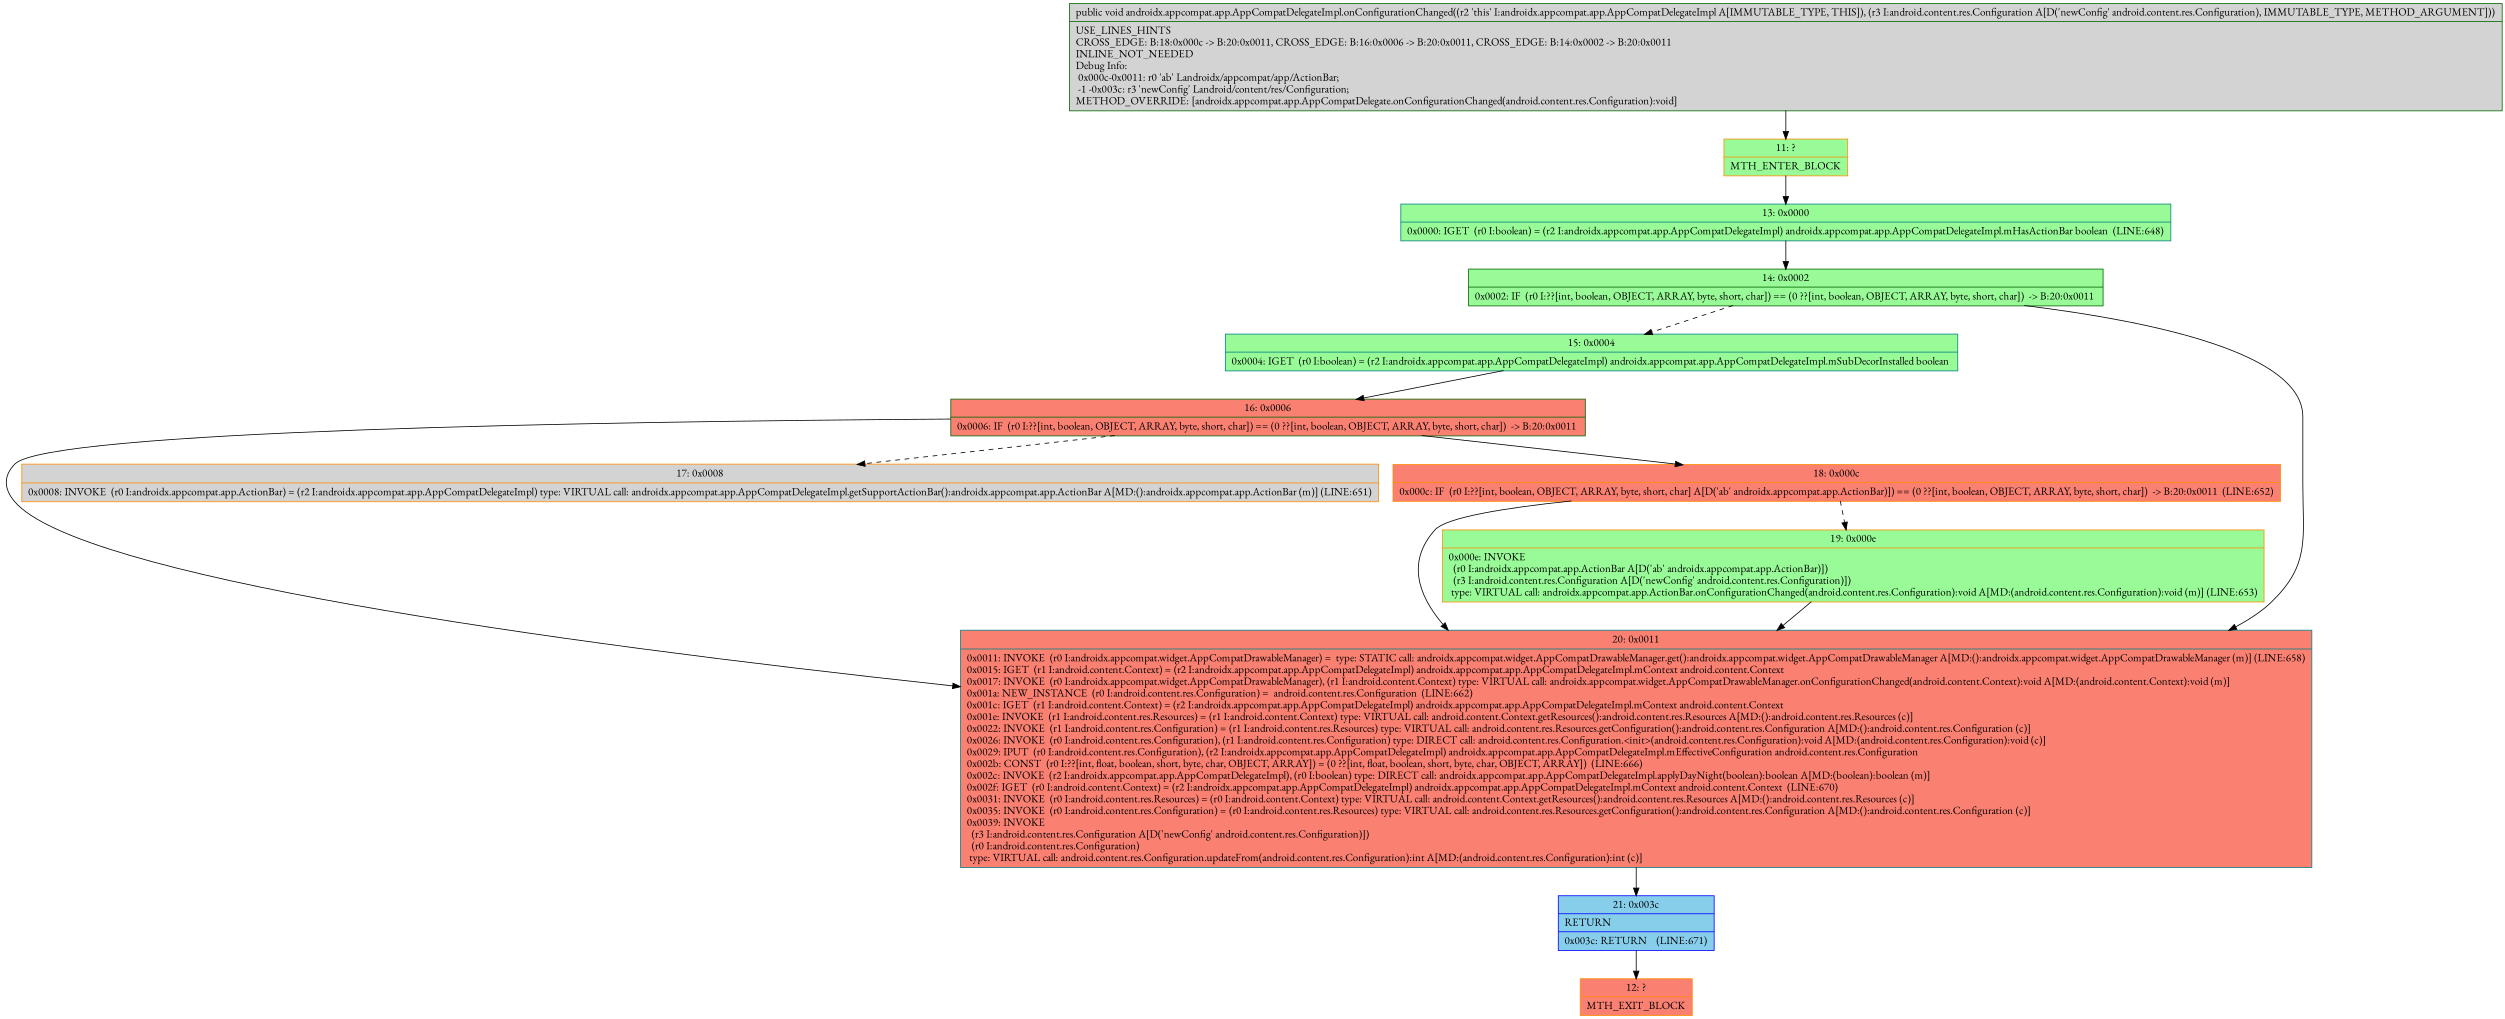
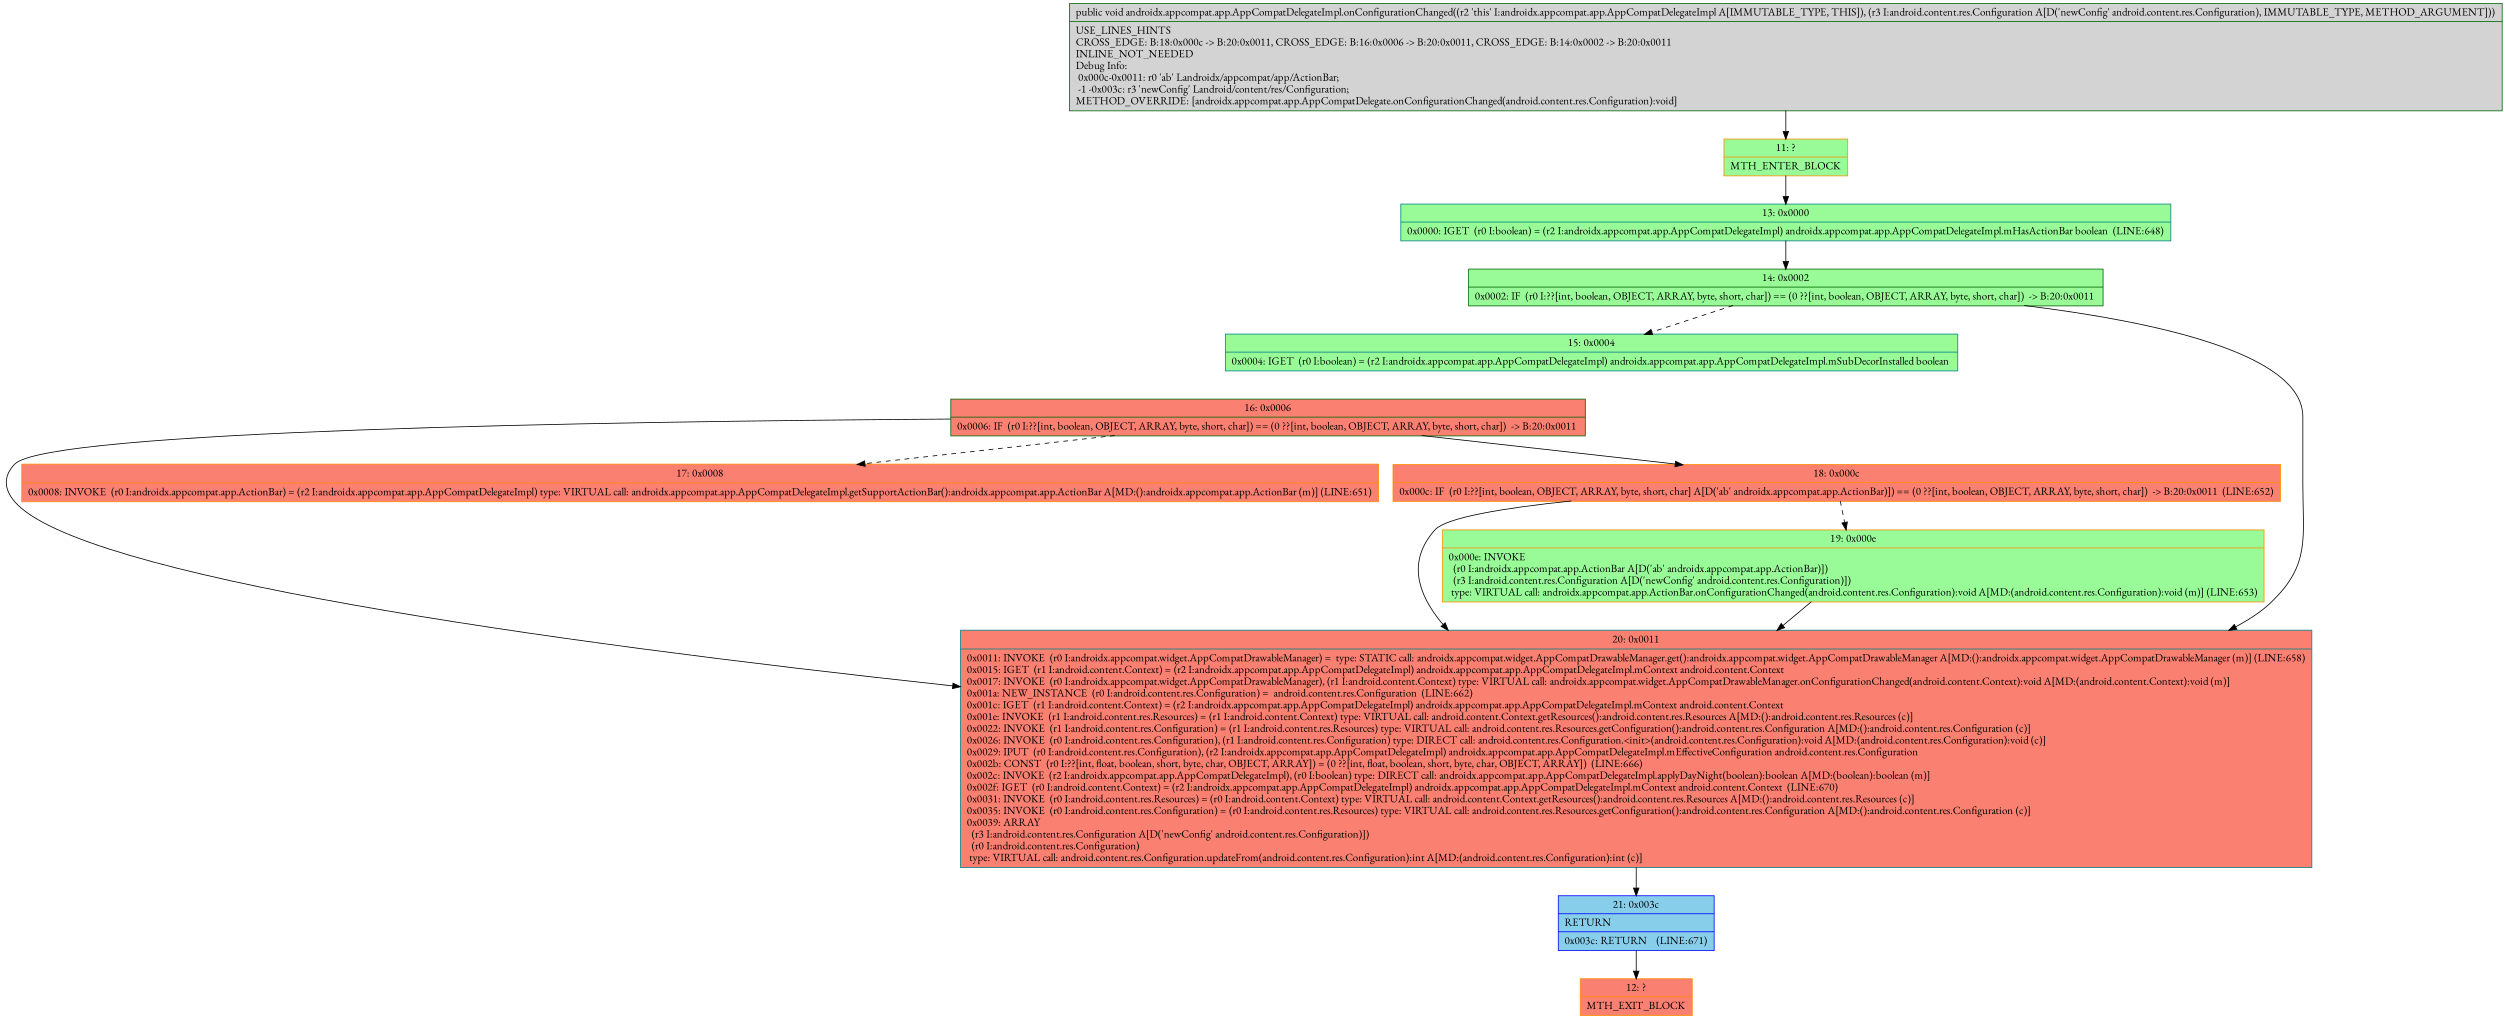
(1434, 384) -> none
(700, 483) -> (700, 483)
(1008, 822) -> (1006, 822)
